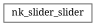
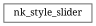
(48, 13) -> (48, 13)
